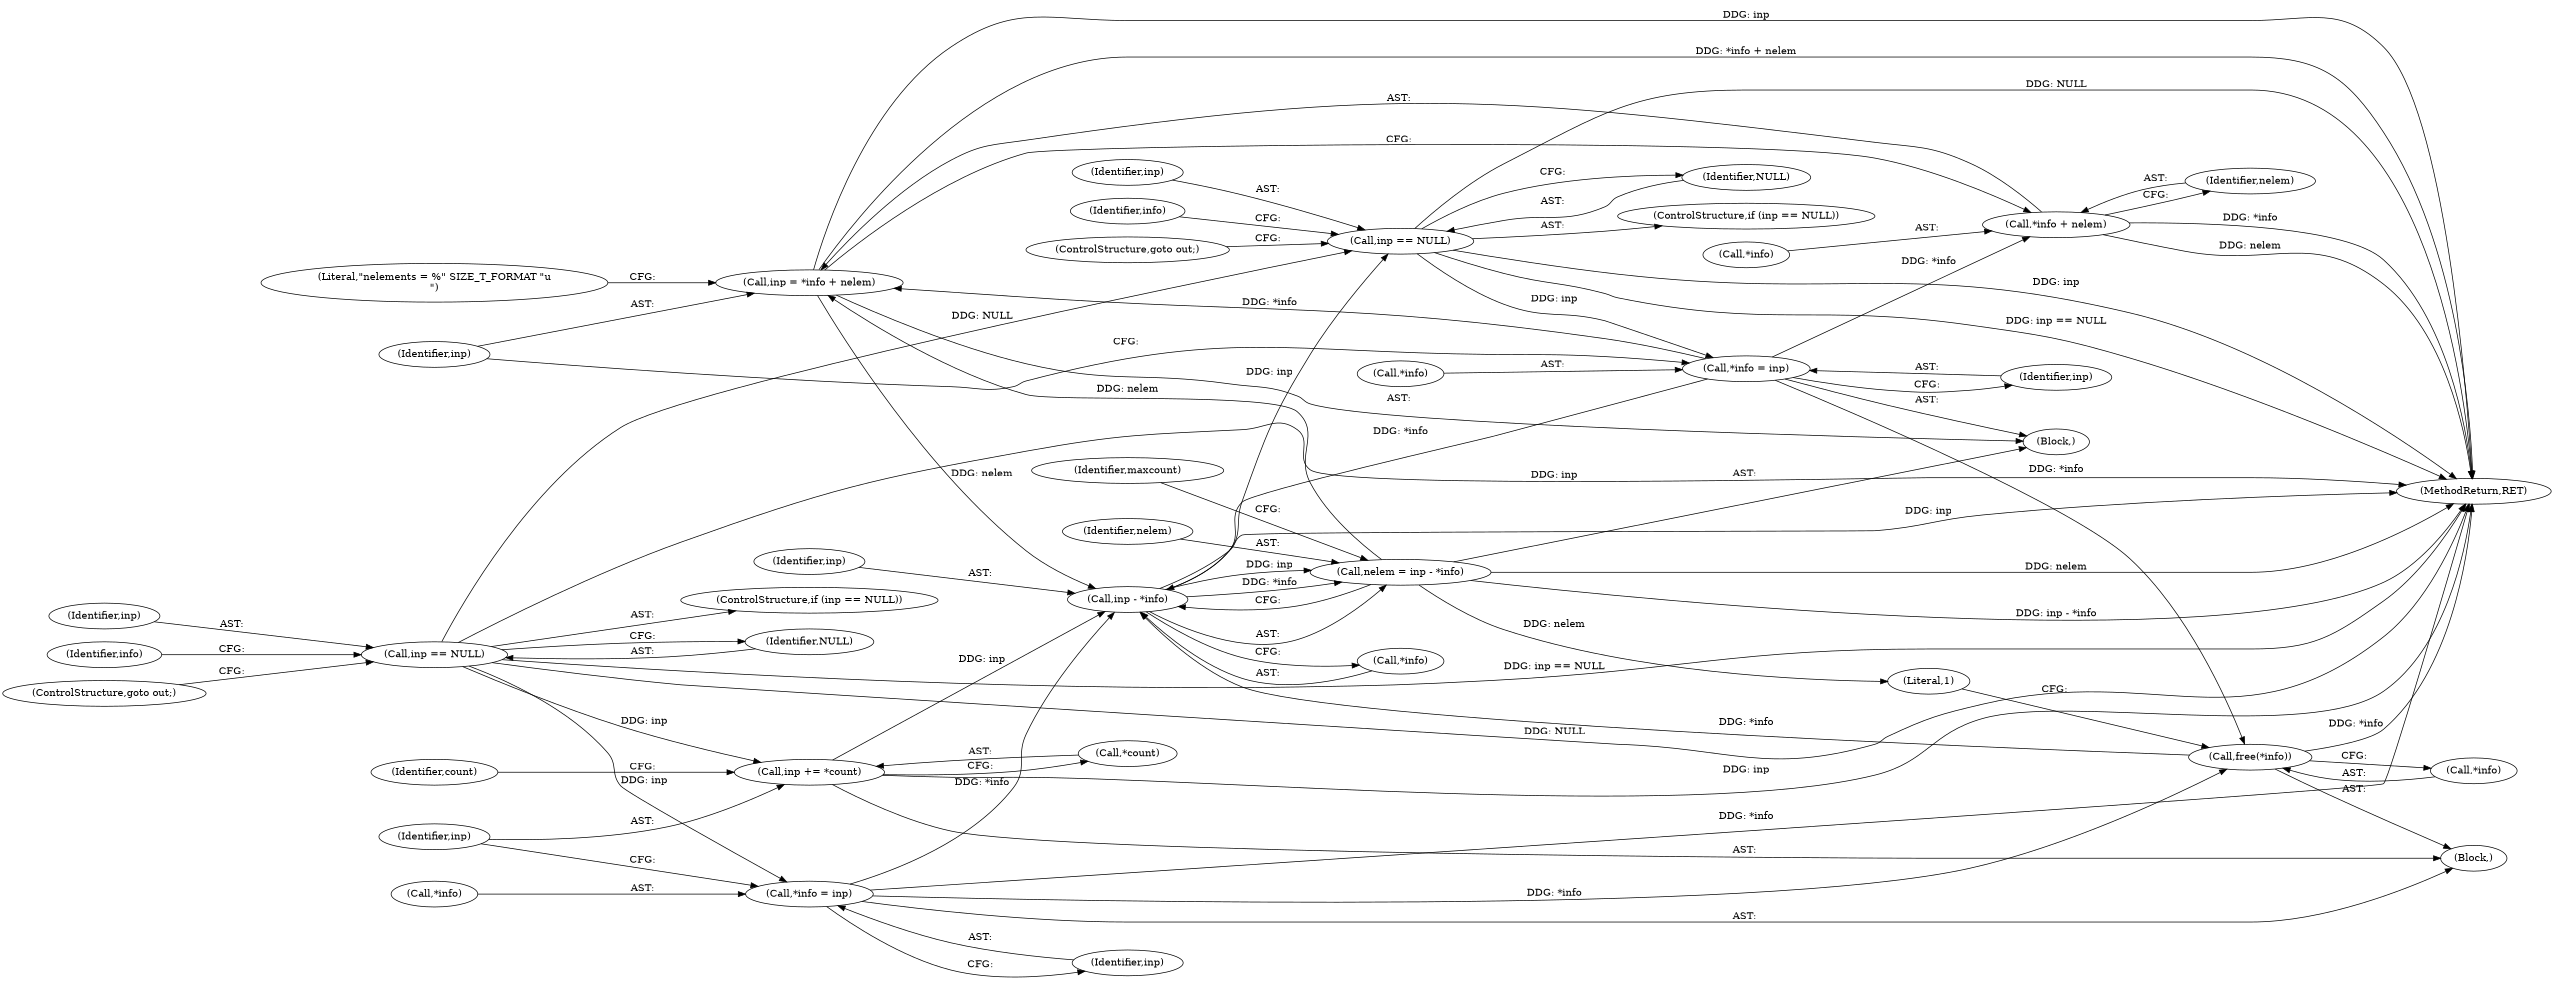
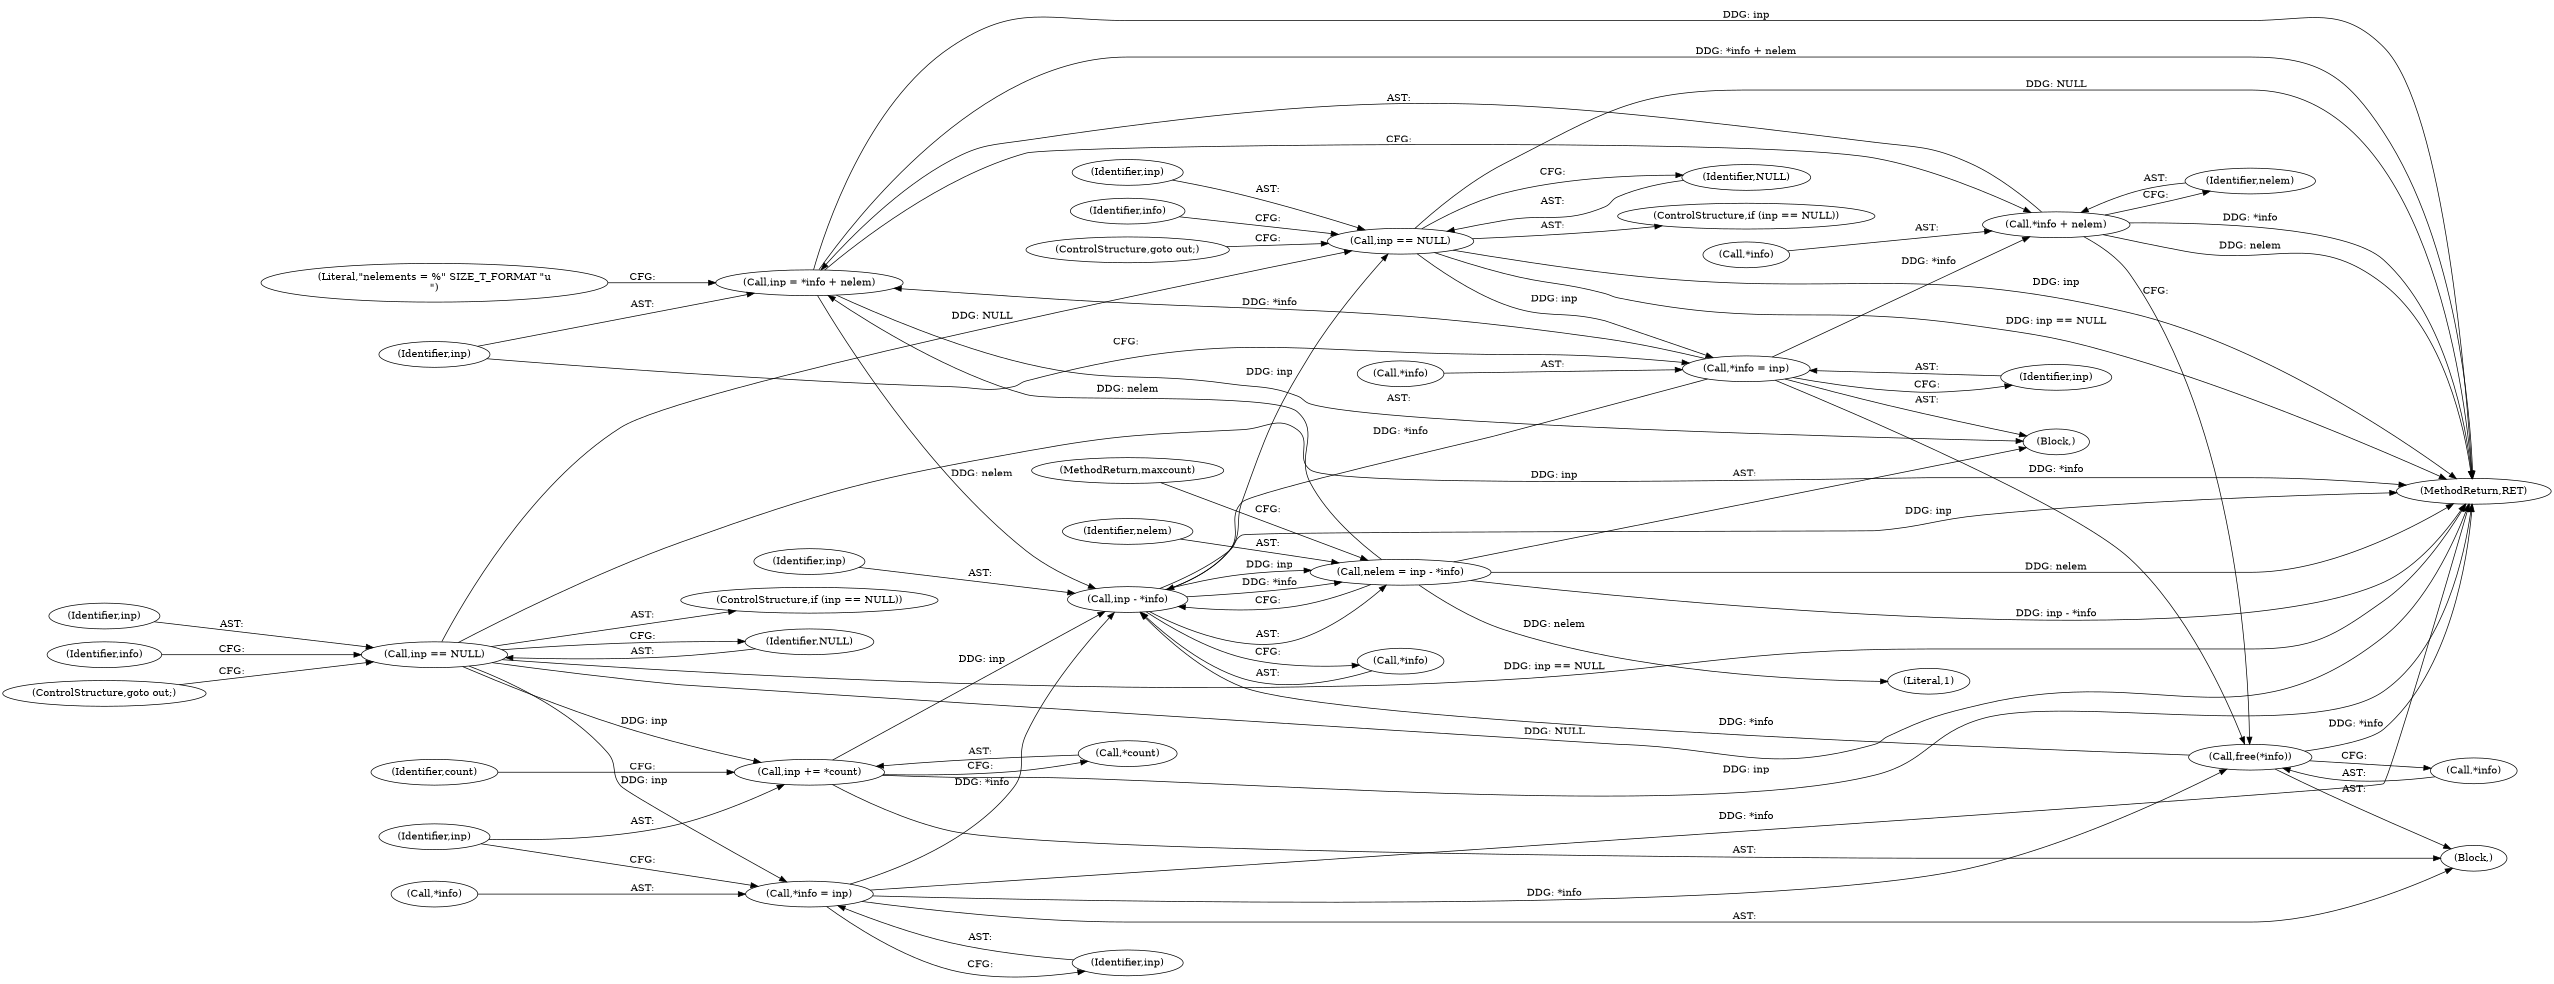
(1128, 471) -> (1128, 471)
(2082, 717) -> (2214, 468)
